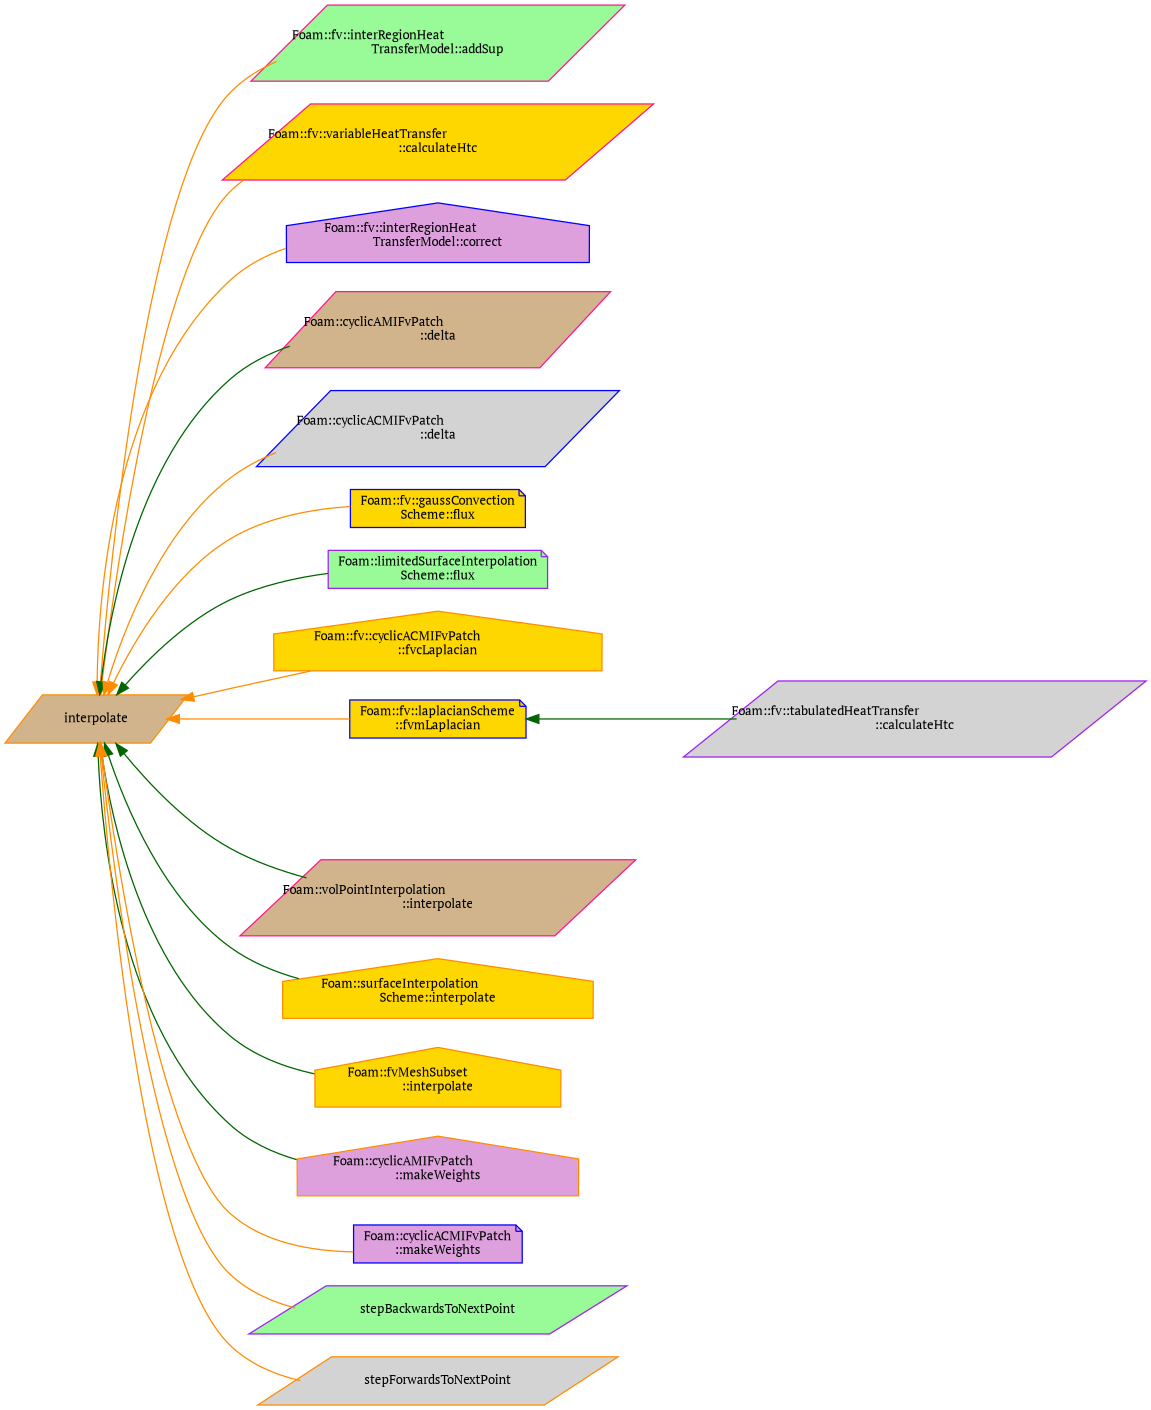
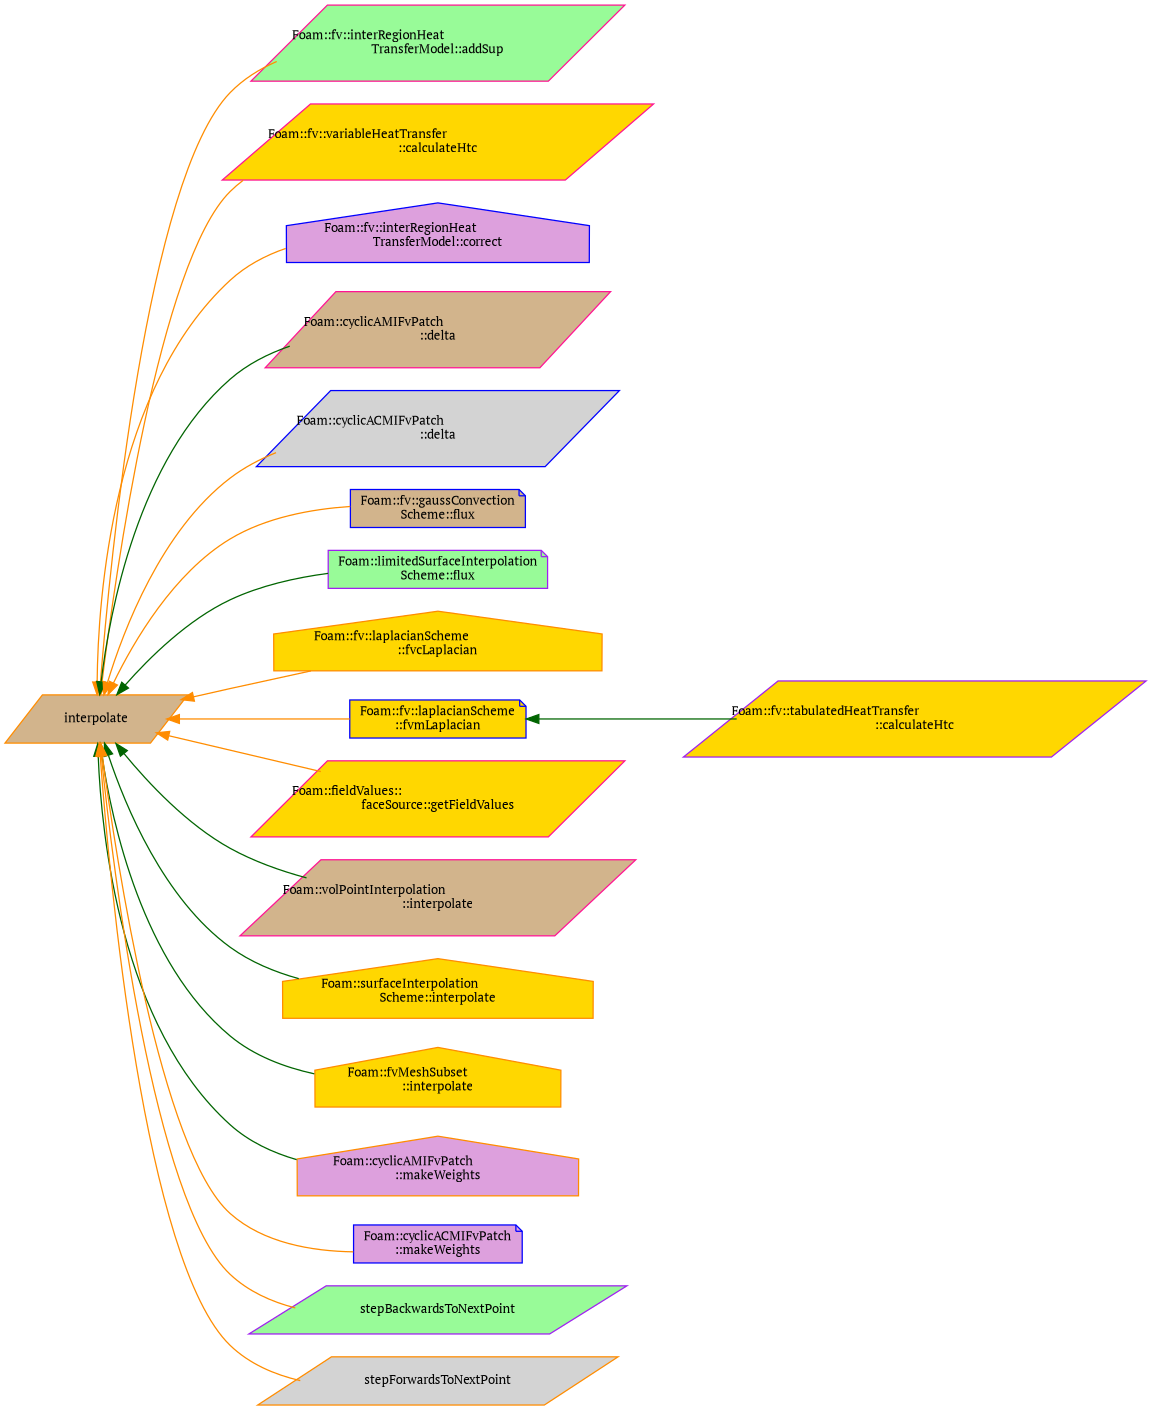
(438, 508) -> (438, 508)
(438, 644) -> (438, 644)
(915, 719) -> (915, 719)
none -> (438, 799)
